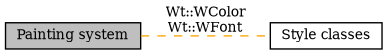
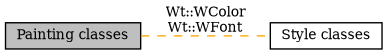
(73, 36) -> (73, 36)
